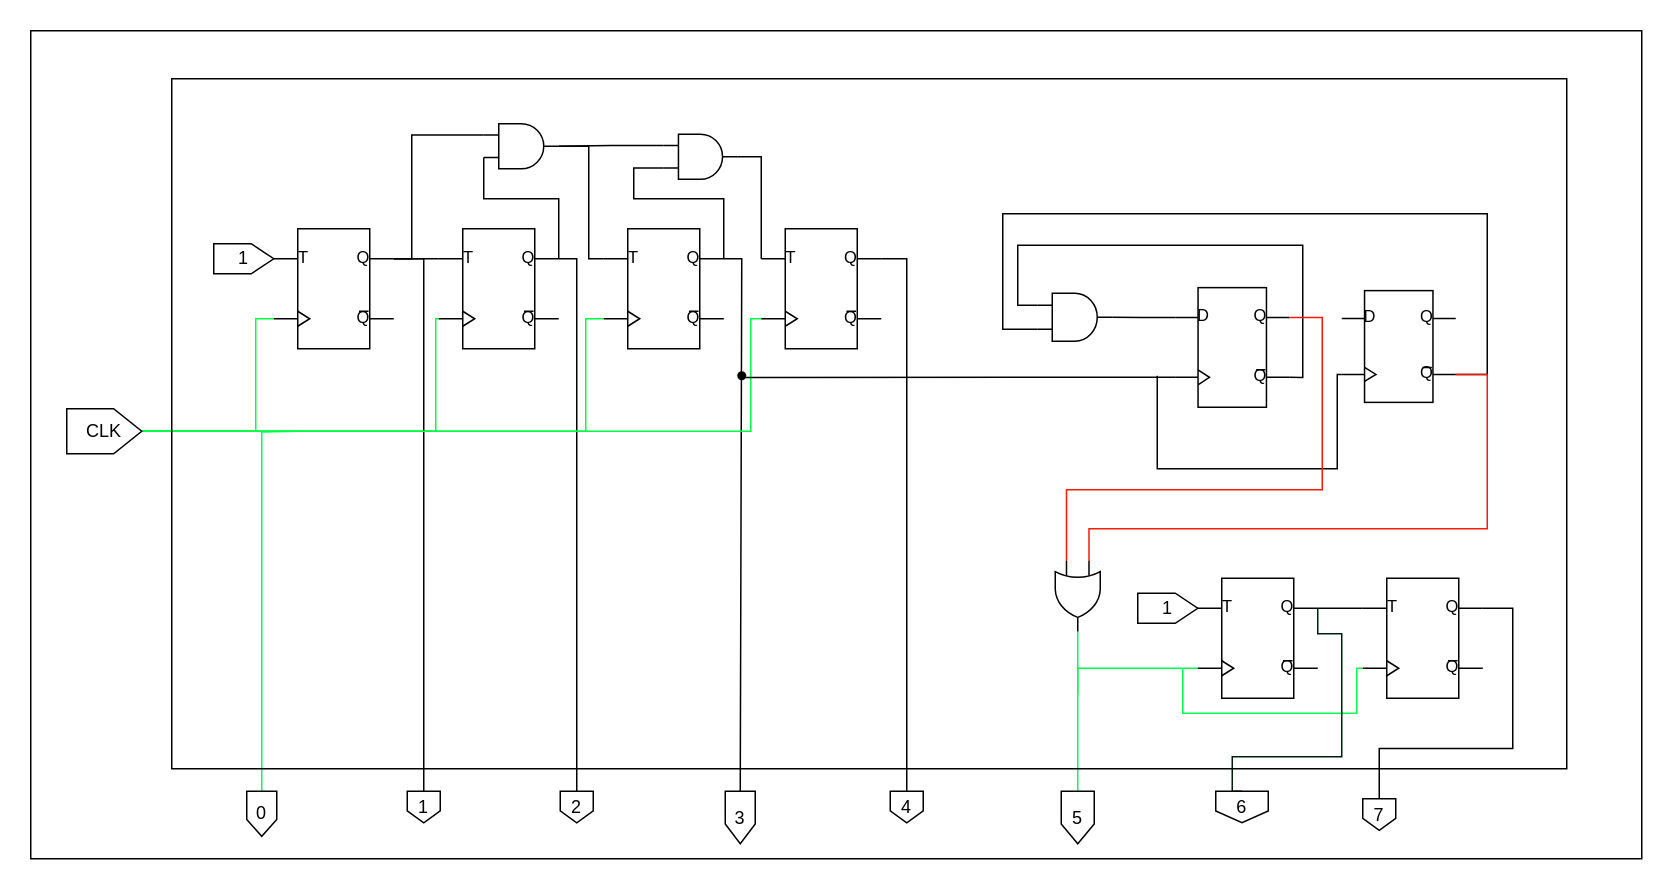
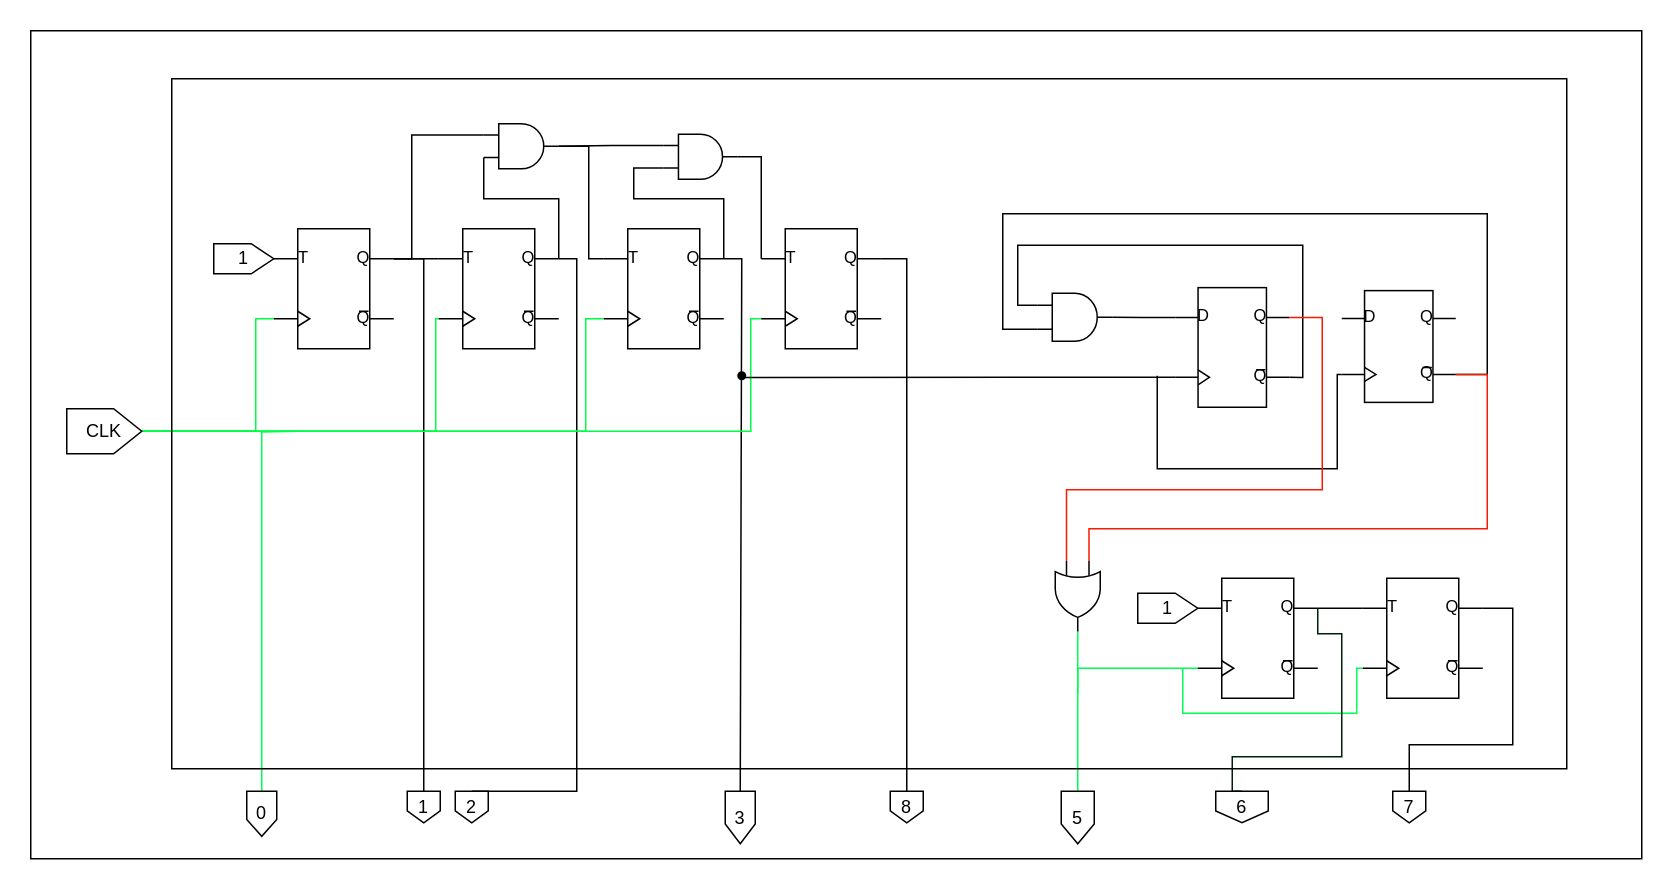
(577, 807) -> (472, 807)
(907, 808) -> (907, 808)
(1379, 815) -> (1409, 807)
